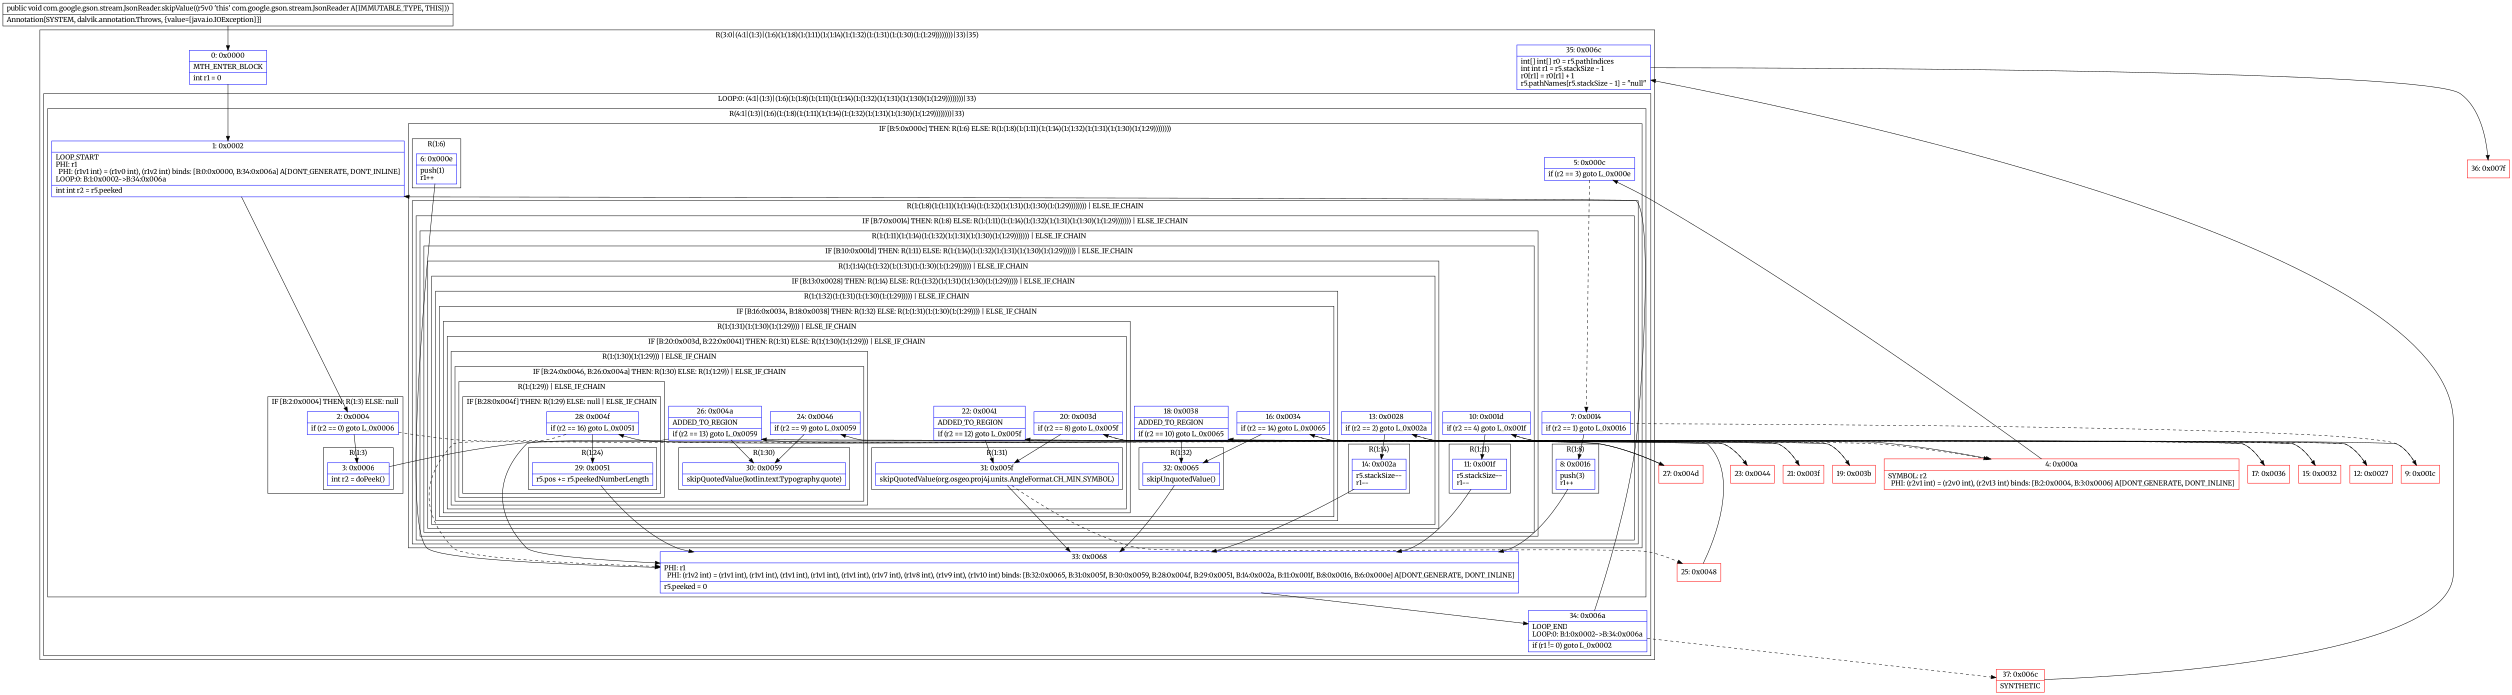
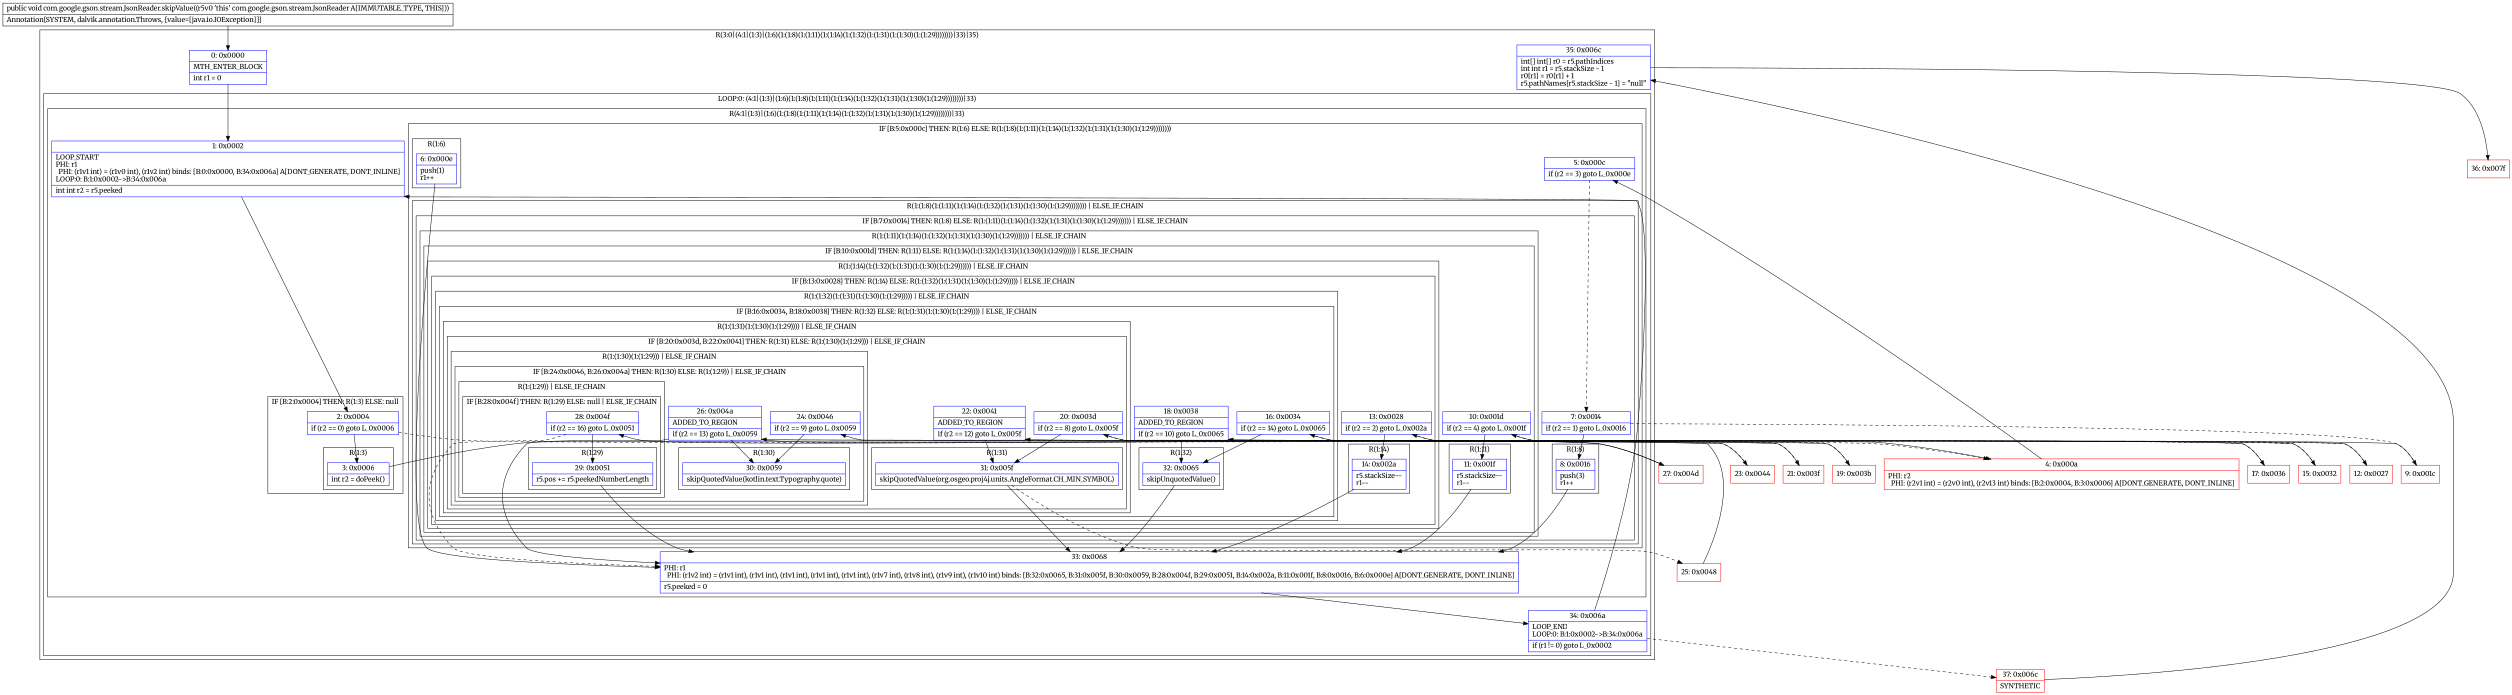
(593, 453) -> (593, 453)
(1908, 476) -> (1900, 476)
